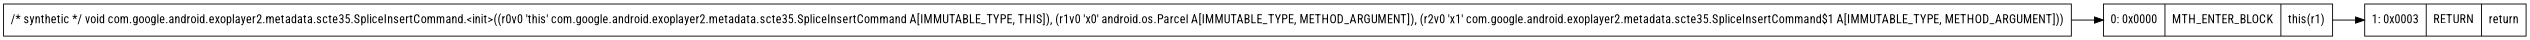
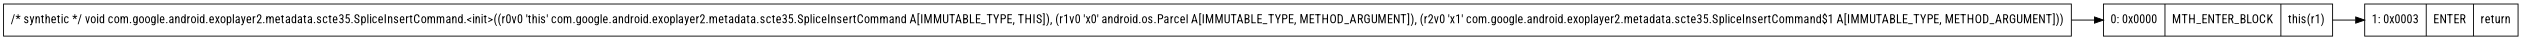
(2454, 20) -> (2450, 20)
